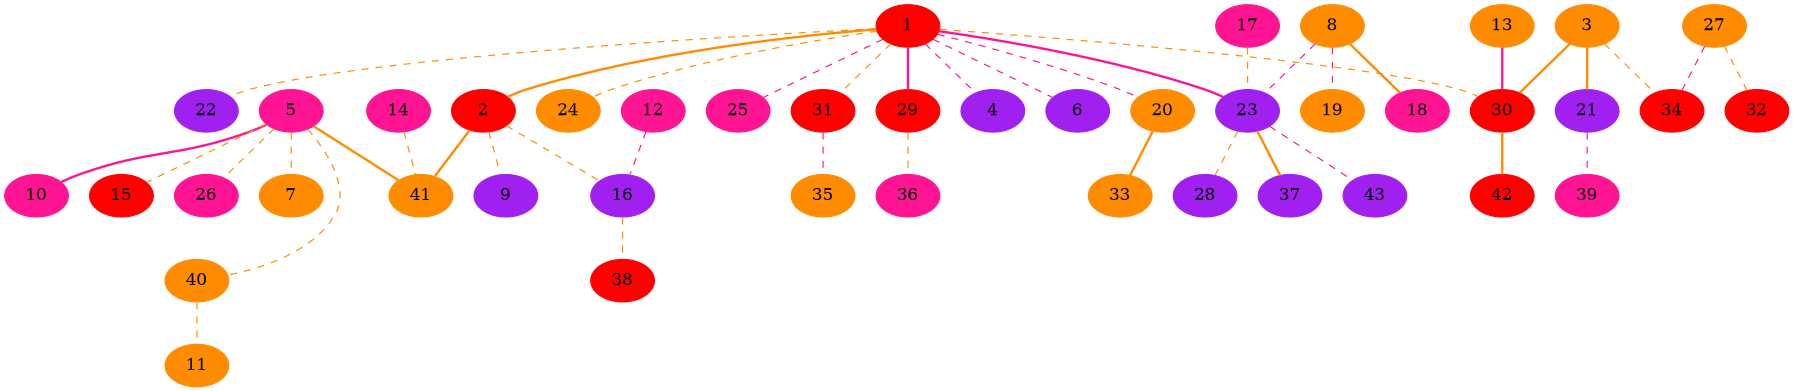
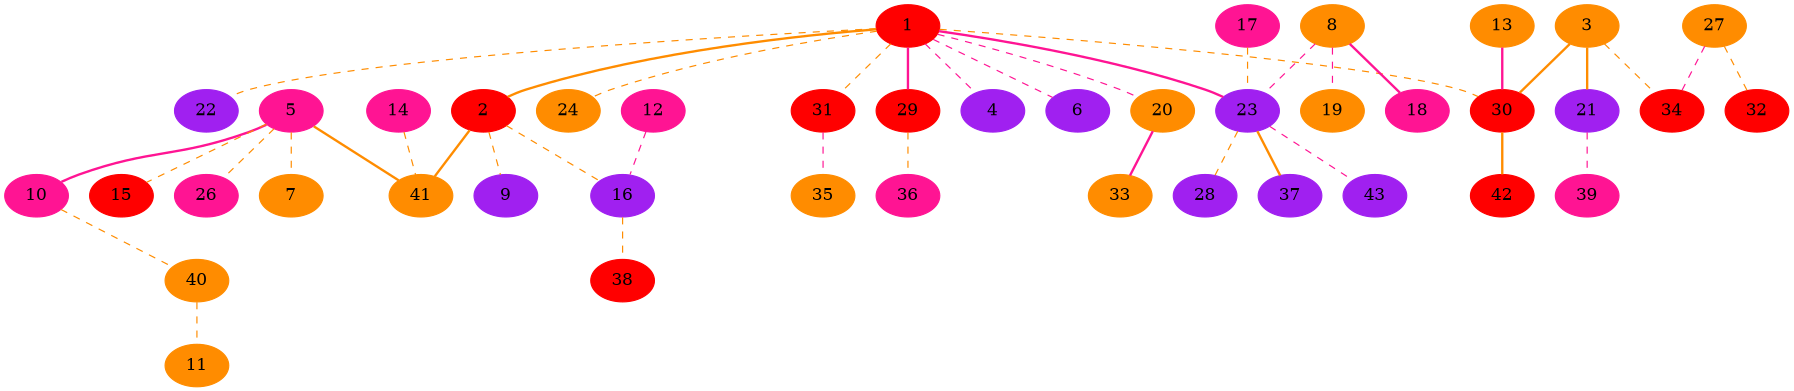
(1371, 65) -> (1371, 65)
(738, 111) -> none
(1141, 153) -> (1141, 153)
(326, 227) -> (117, 238)
